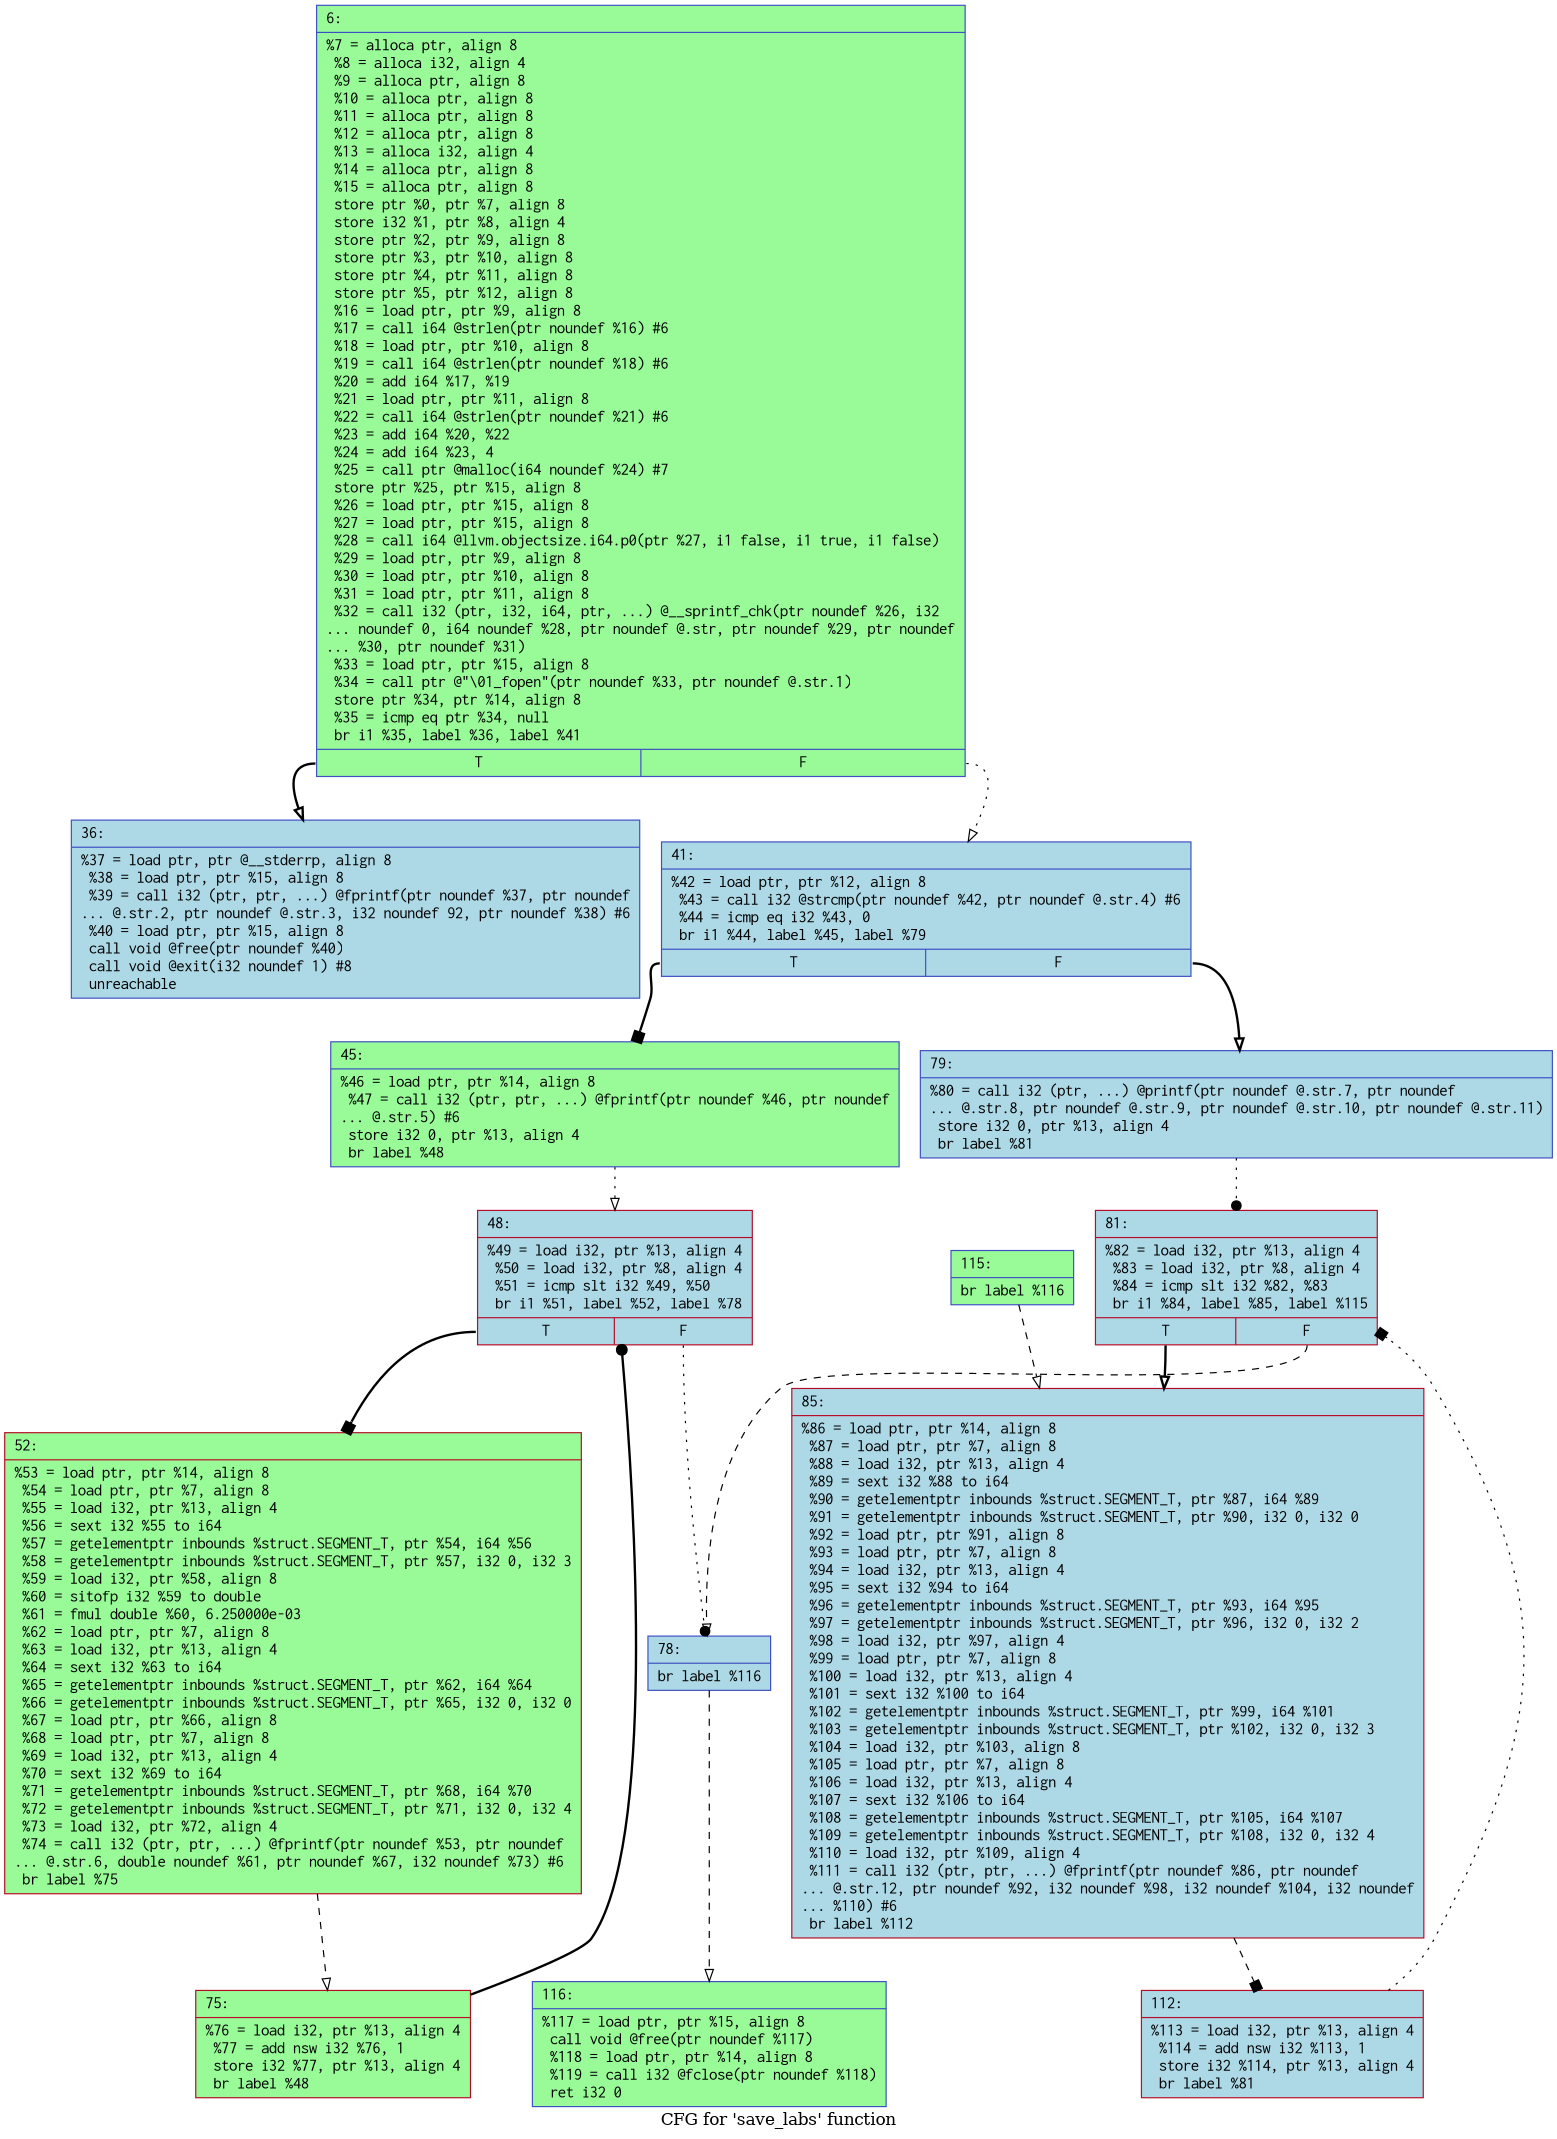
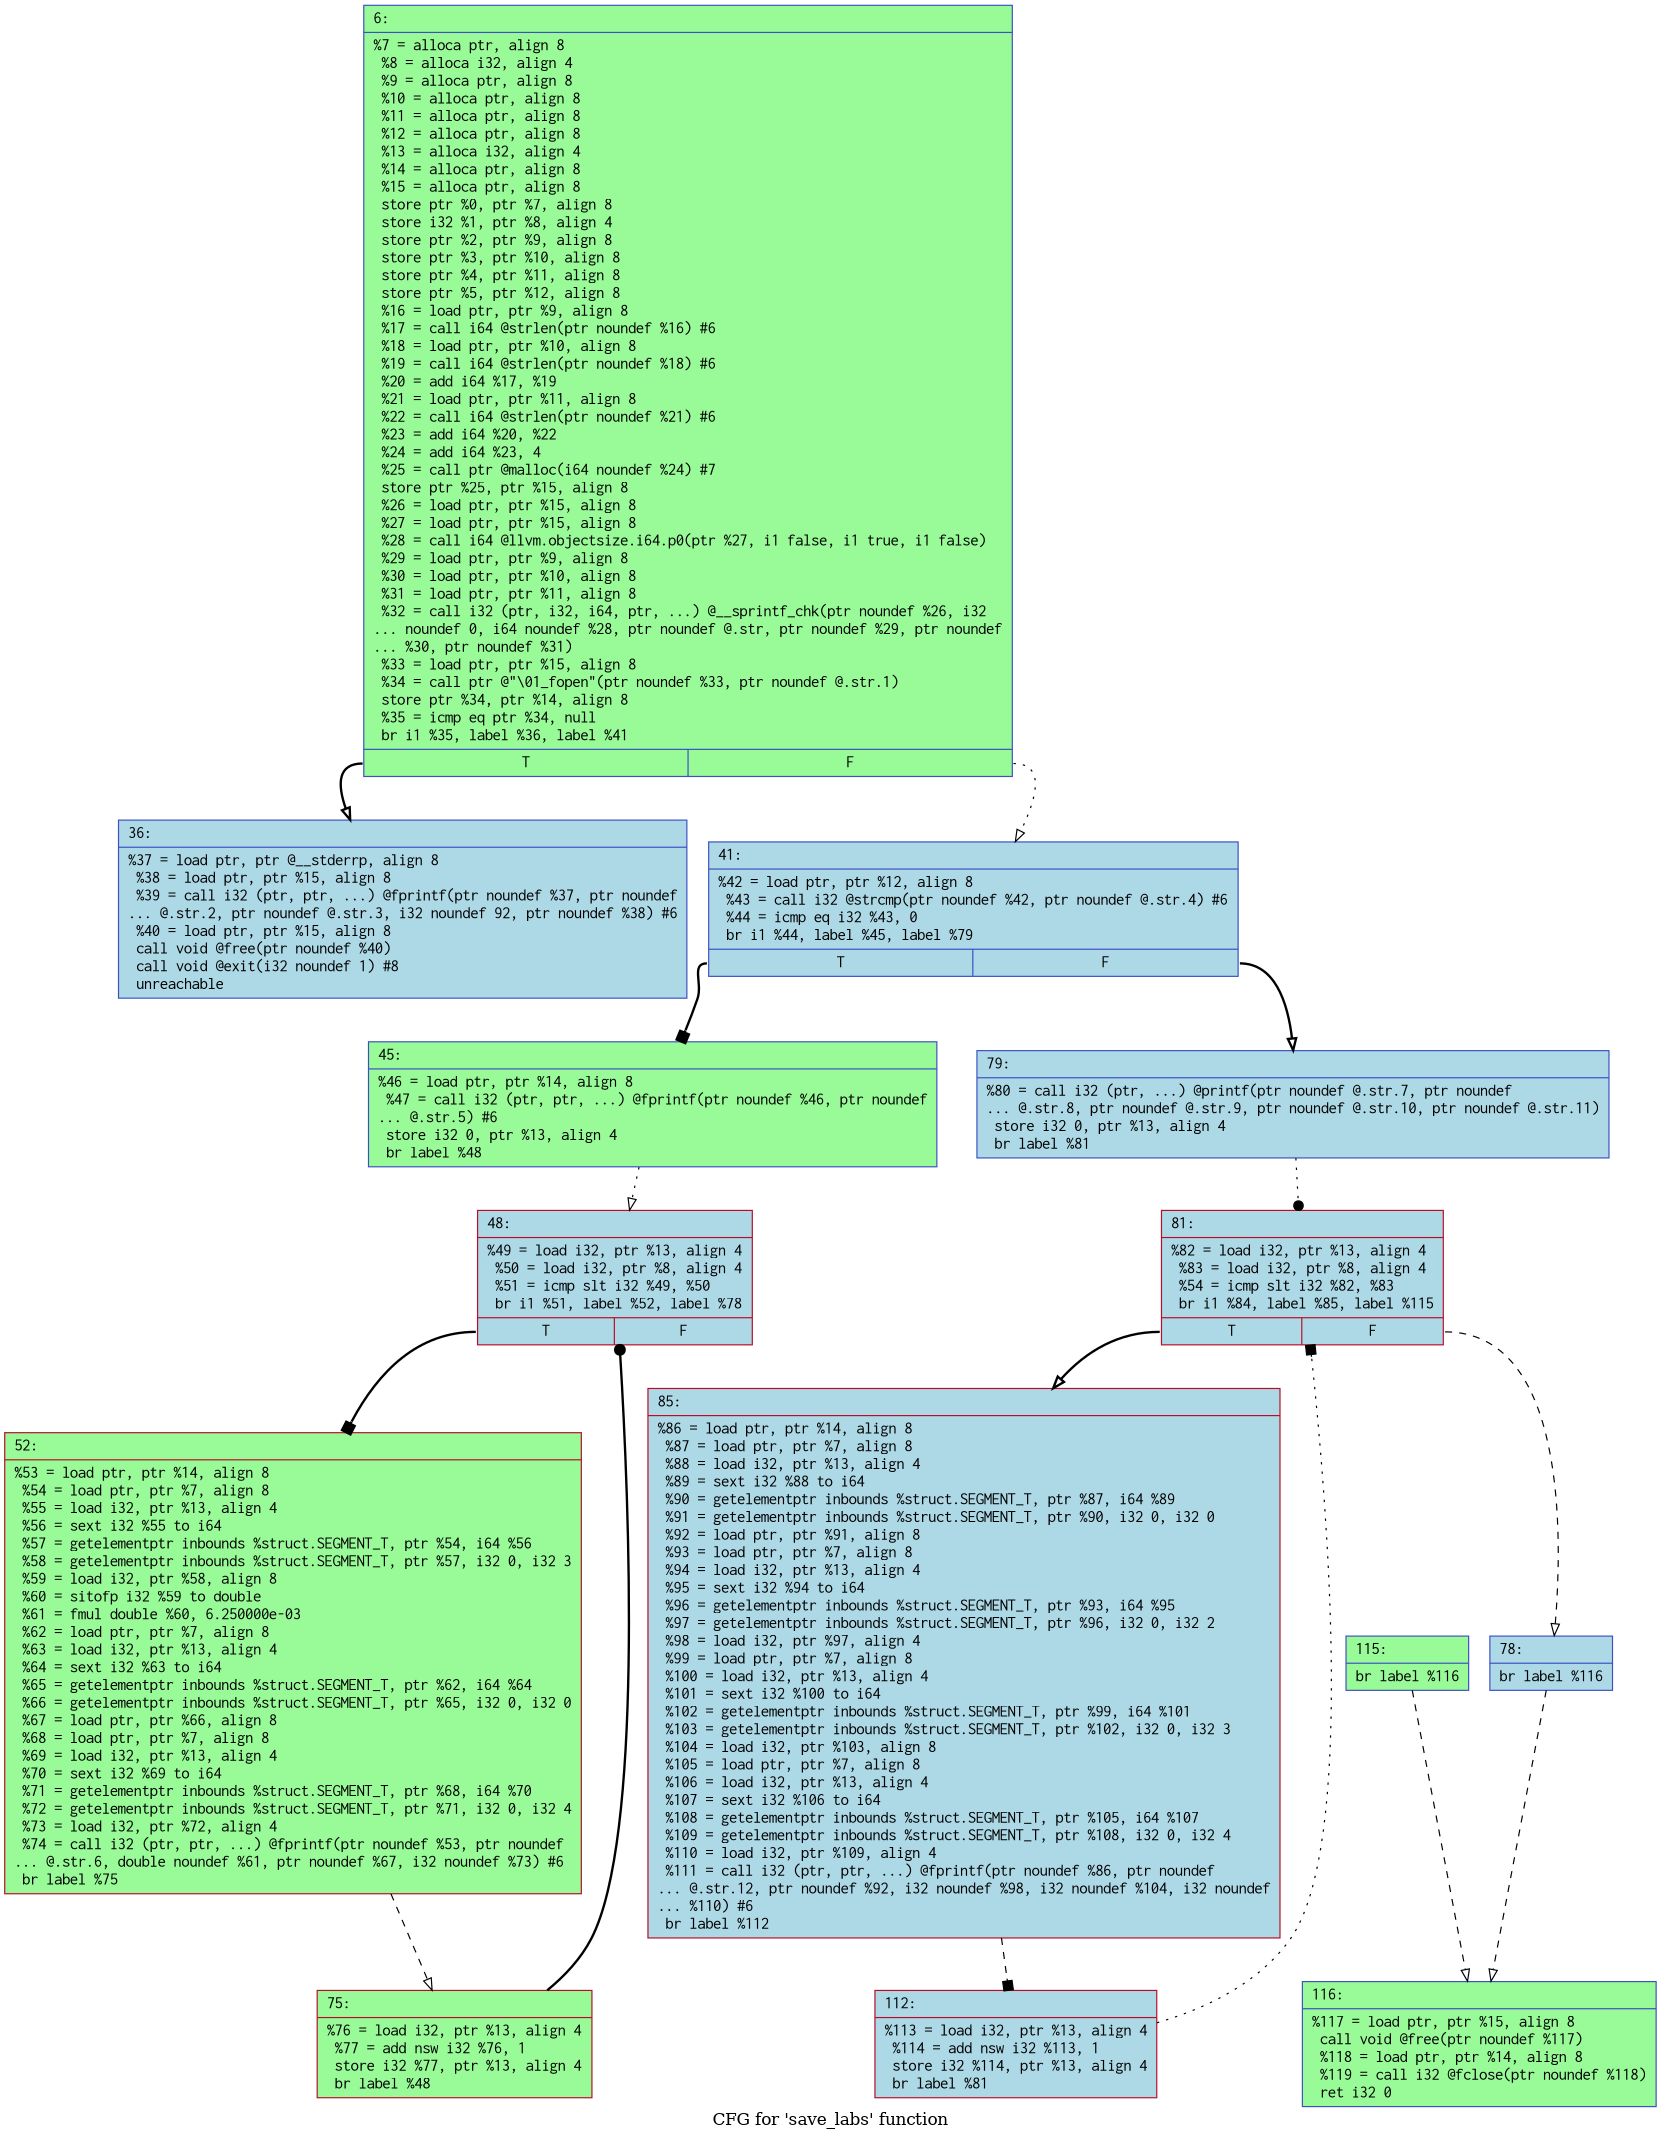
(1217, 1286) -> (1283, 1286)
(1028, 1341) -> (1439, 1830)
(690, 1486) -> none
